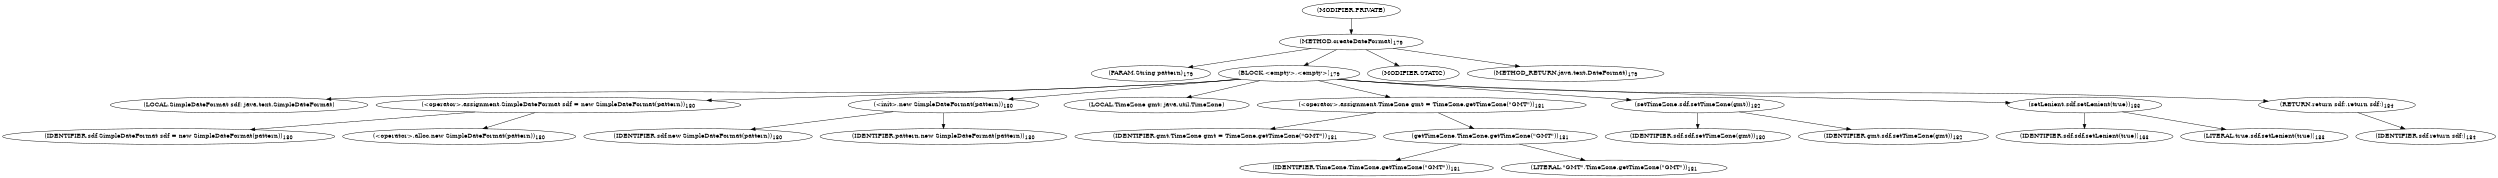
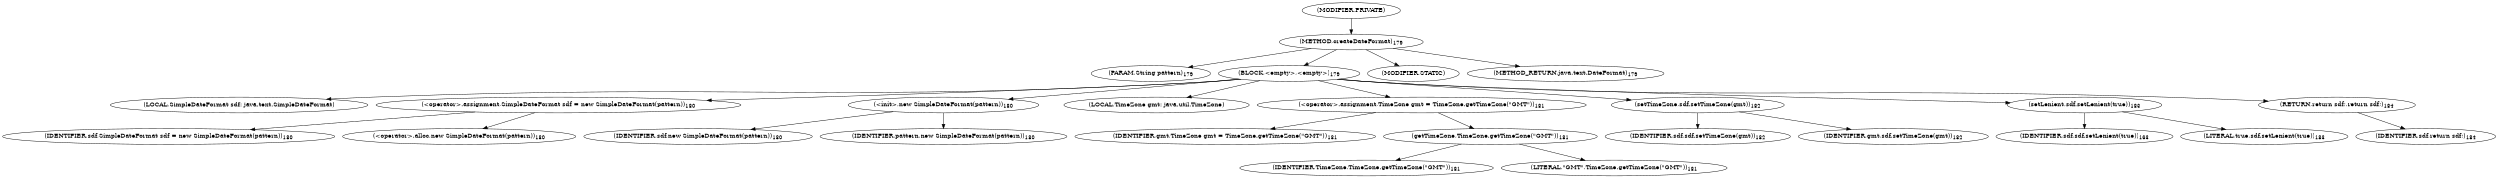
(1761, 136) -> (1761, 136)
